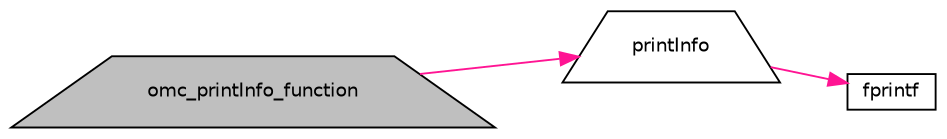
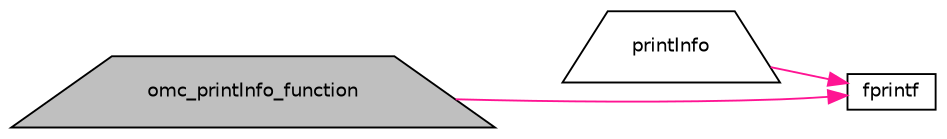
(490, 66) -> (642, 102)
